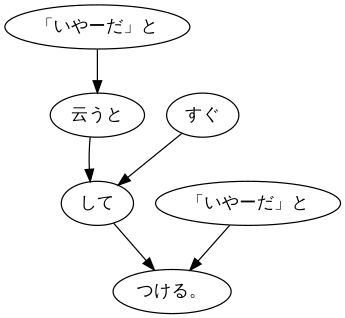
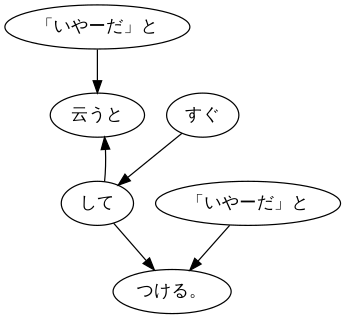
(89, 153) -> (106, 166)
